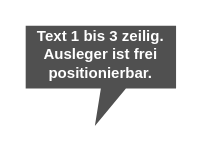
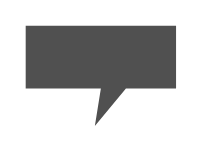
(101, 54) -> none
